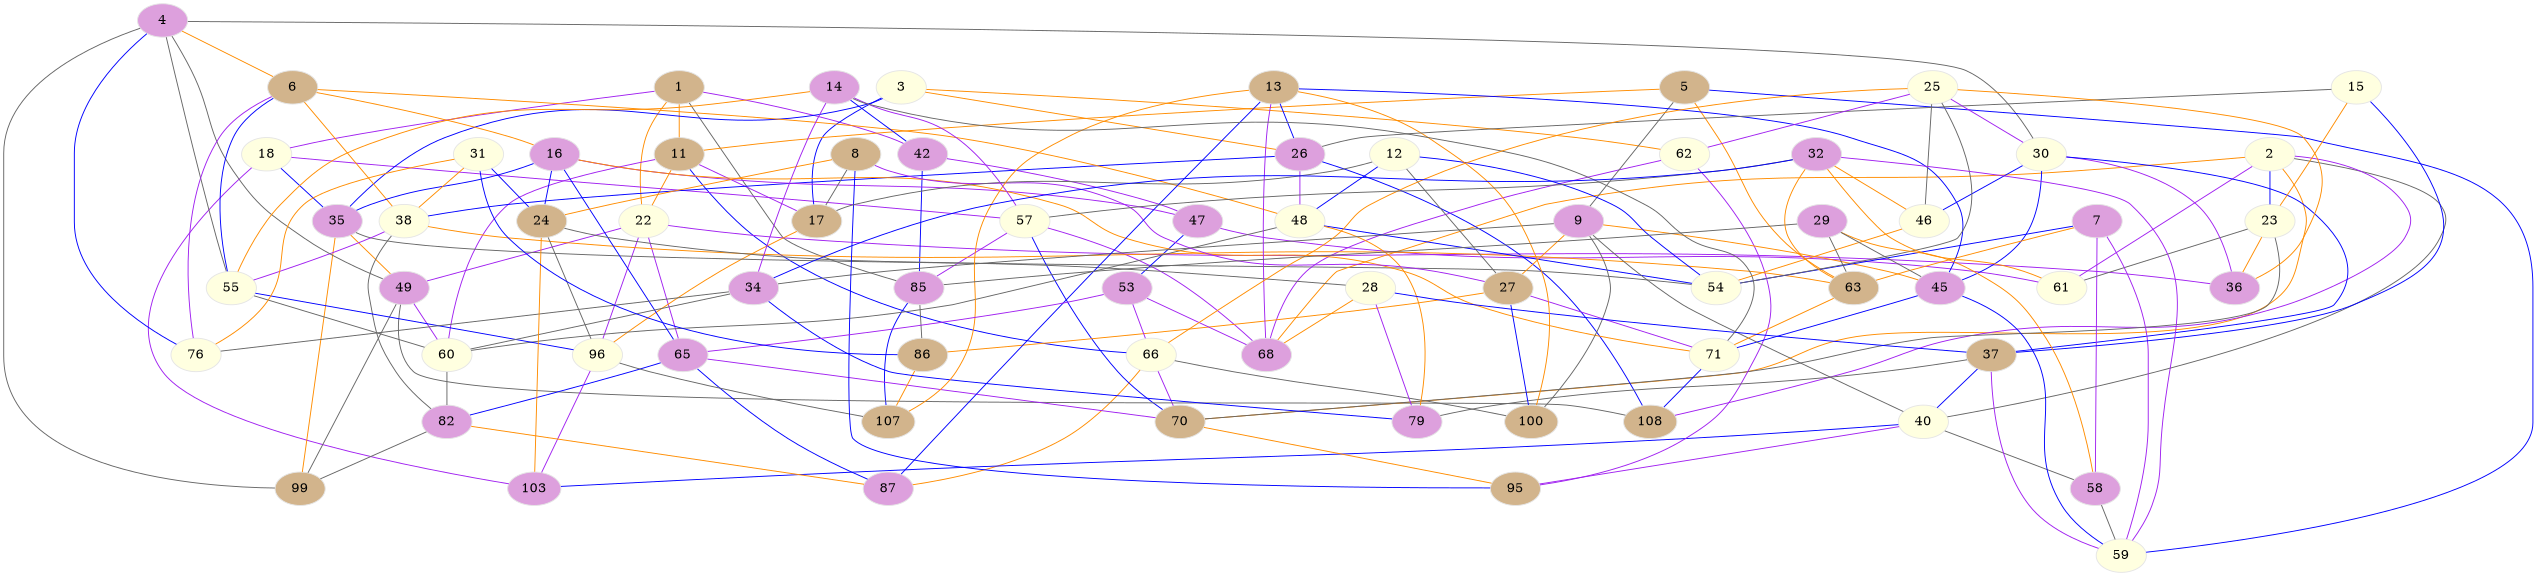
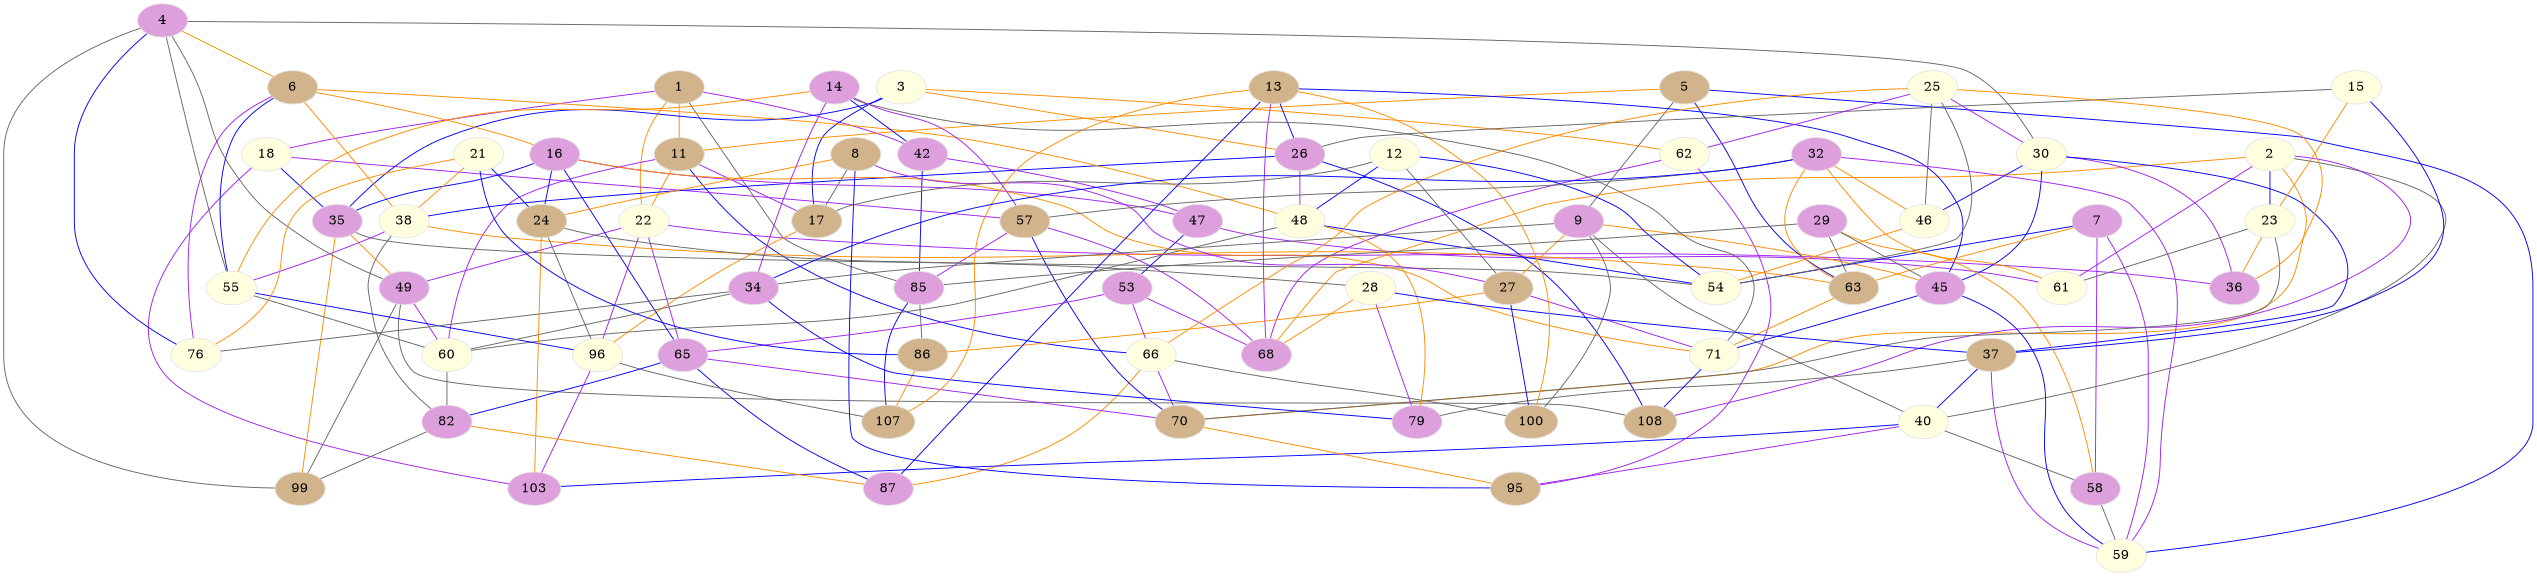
(479, 154) -> (479, 154)
(1752, 201) -> (1752, 201)
(1025, 221) -> (1025, 221)
